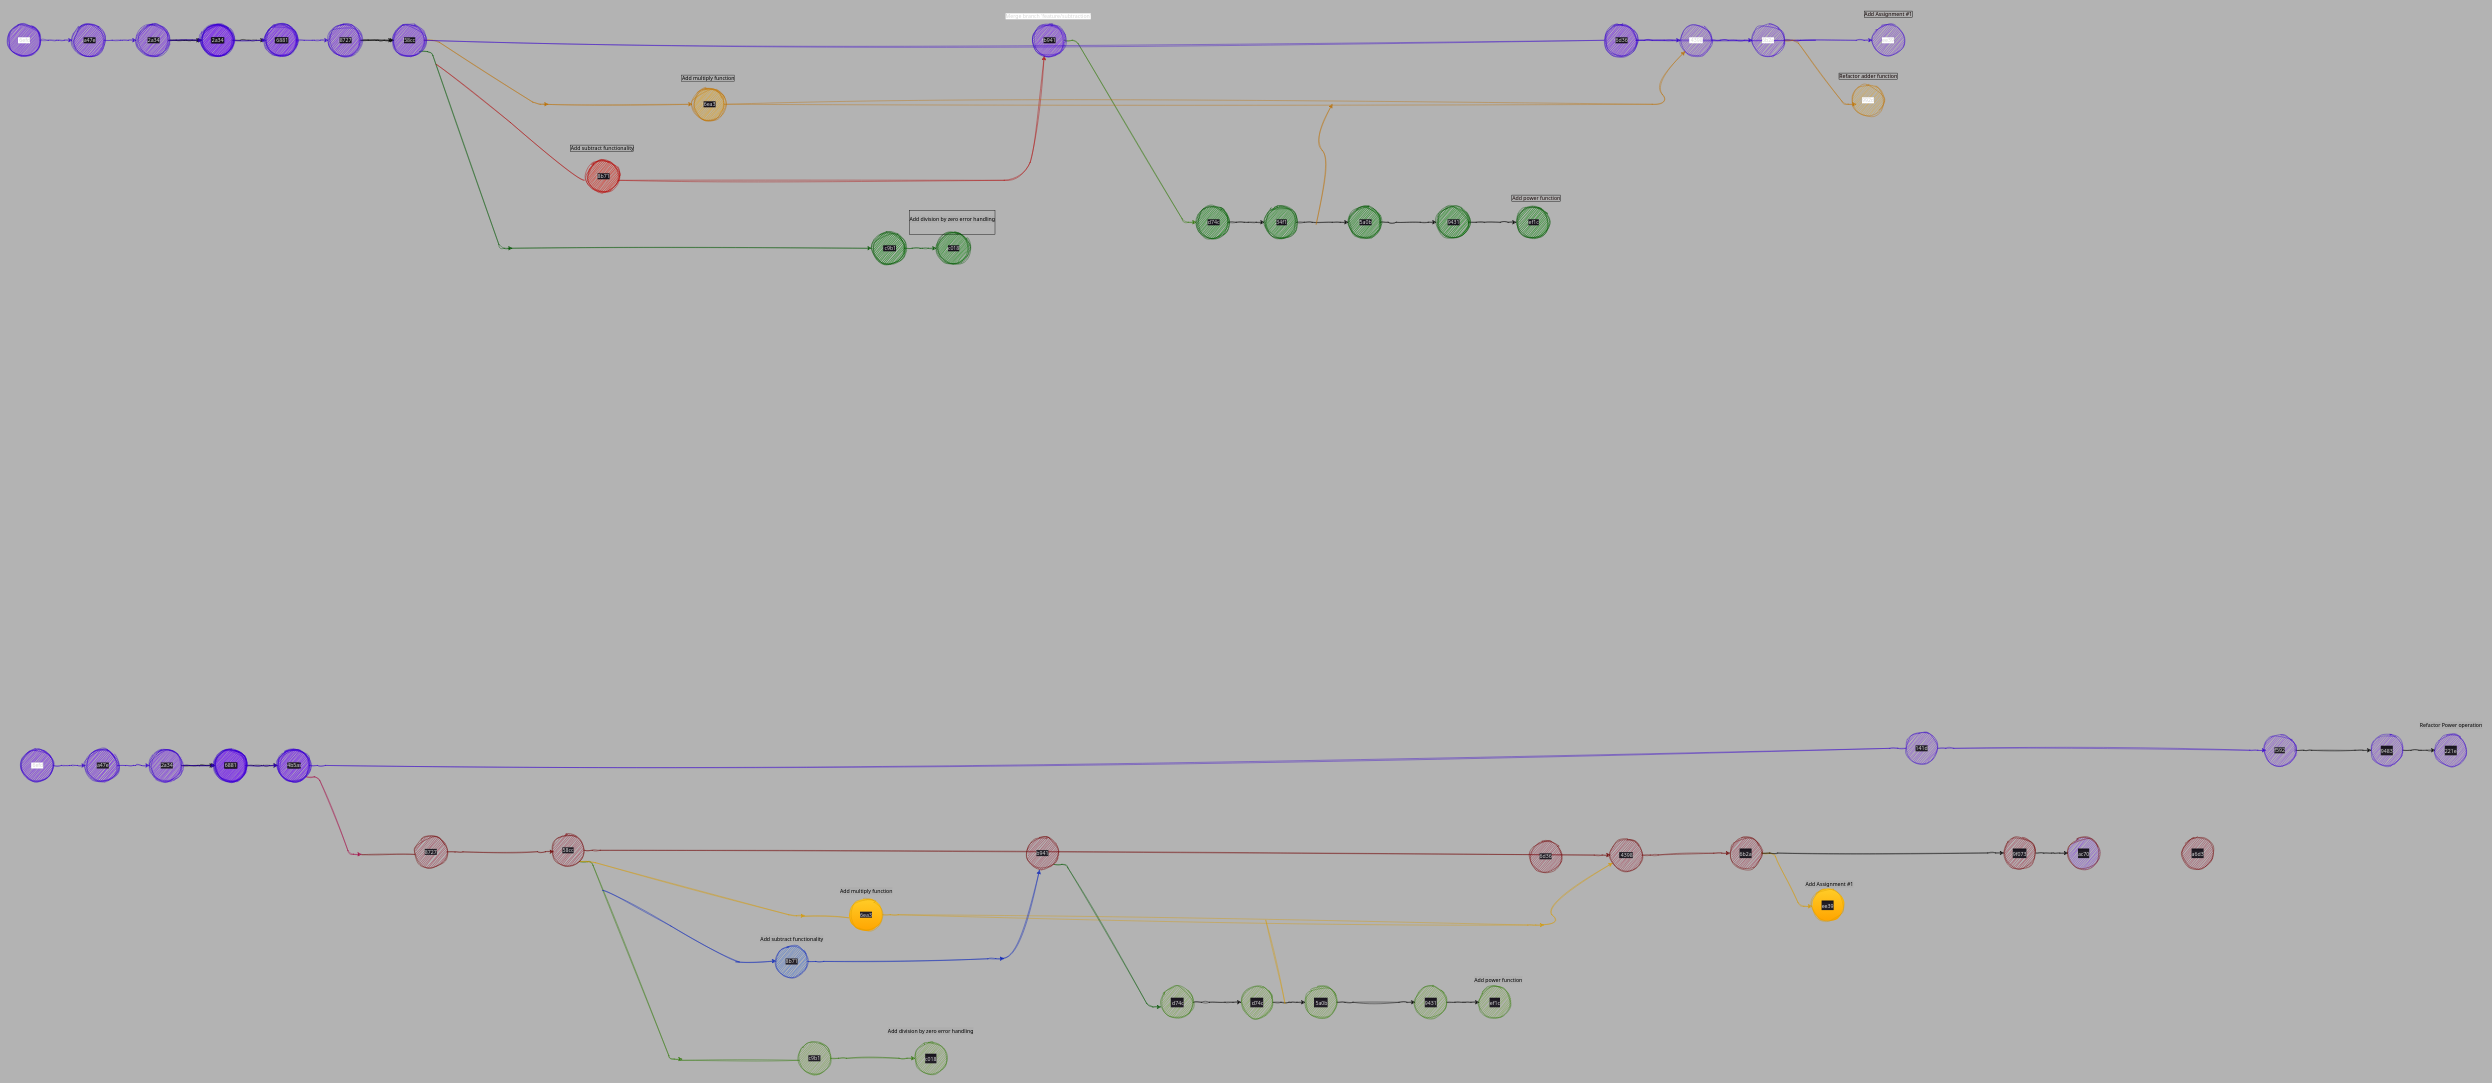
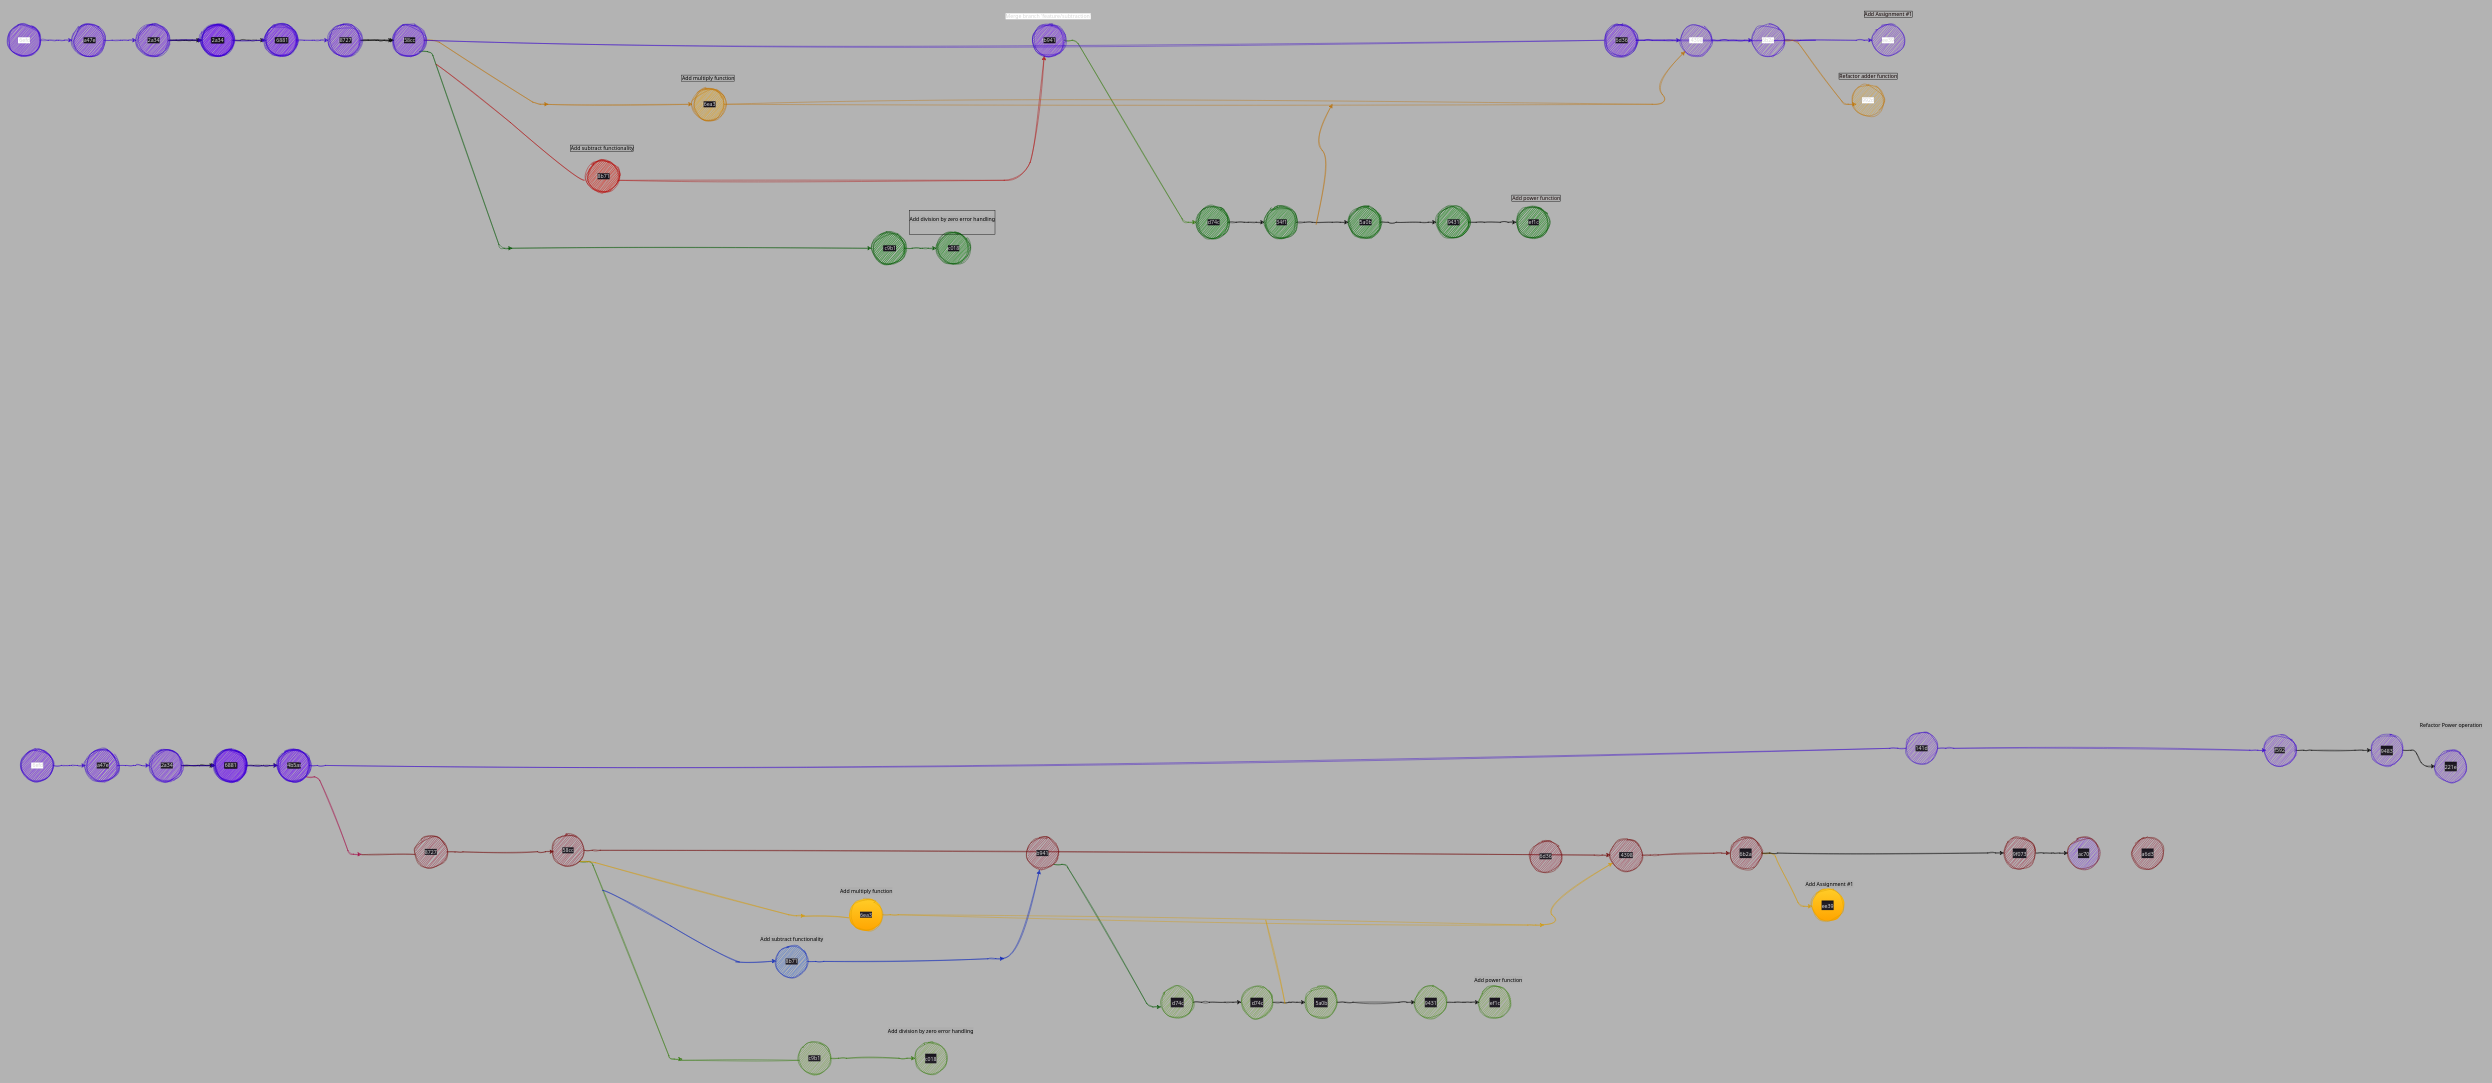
(2451, 750) -> (2451, 766)
(2198, 853) -> (2148, 853)
